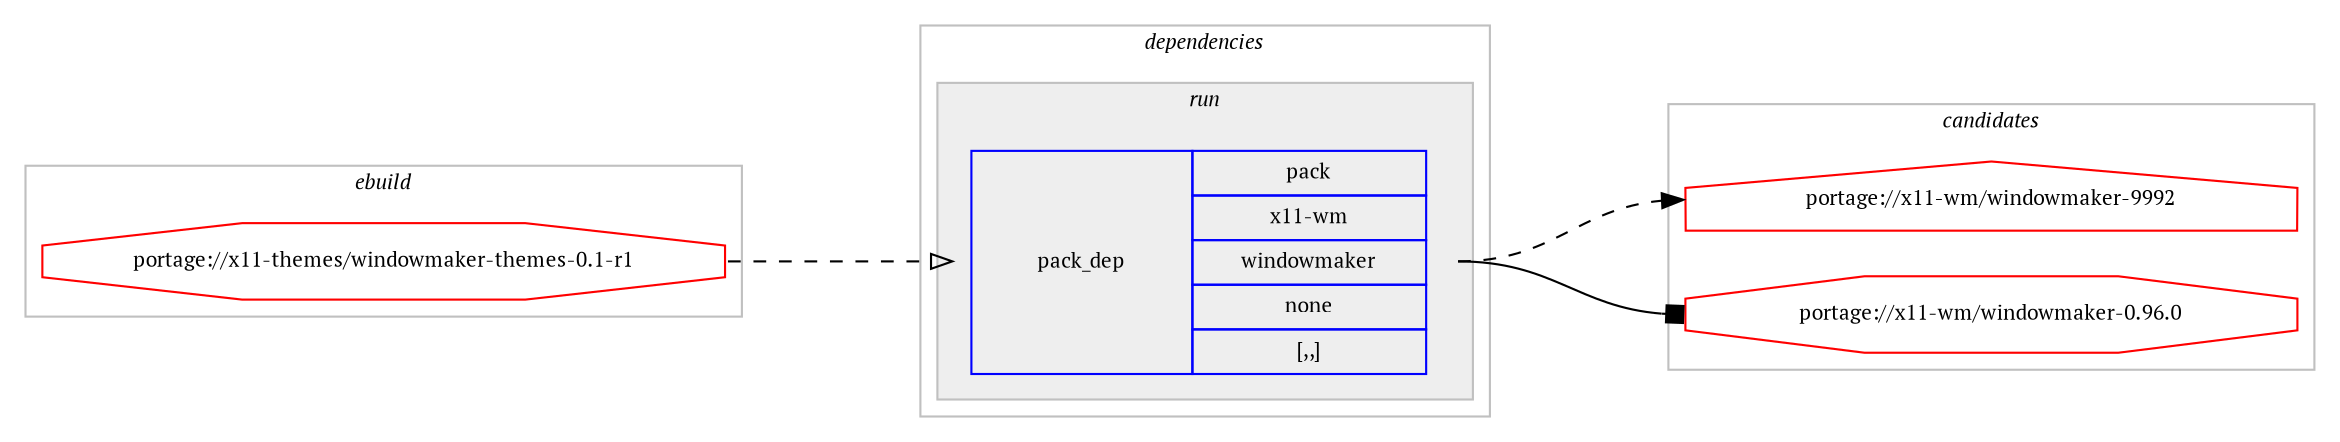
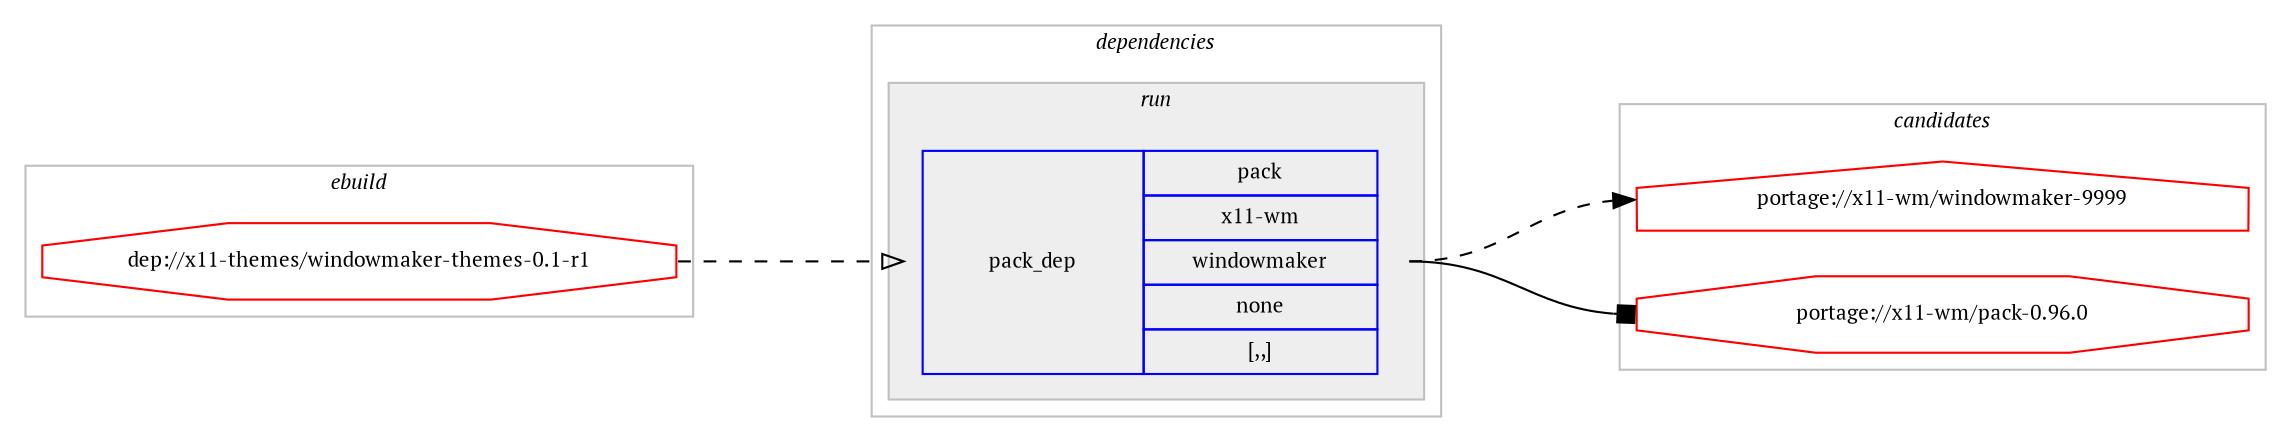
(1991, 200) -> (1943, 200)
(384, 261) -> (359, 261)
(1991, 314) -> (1943, 314)
